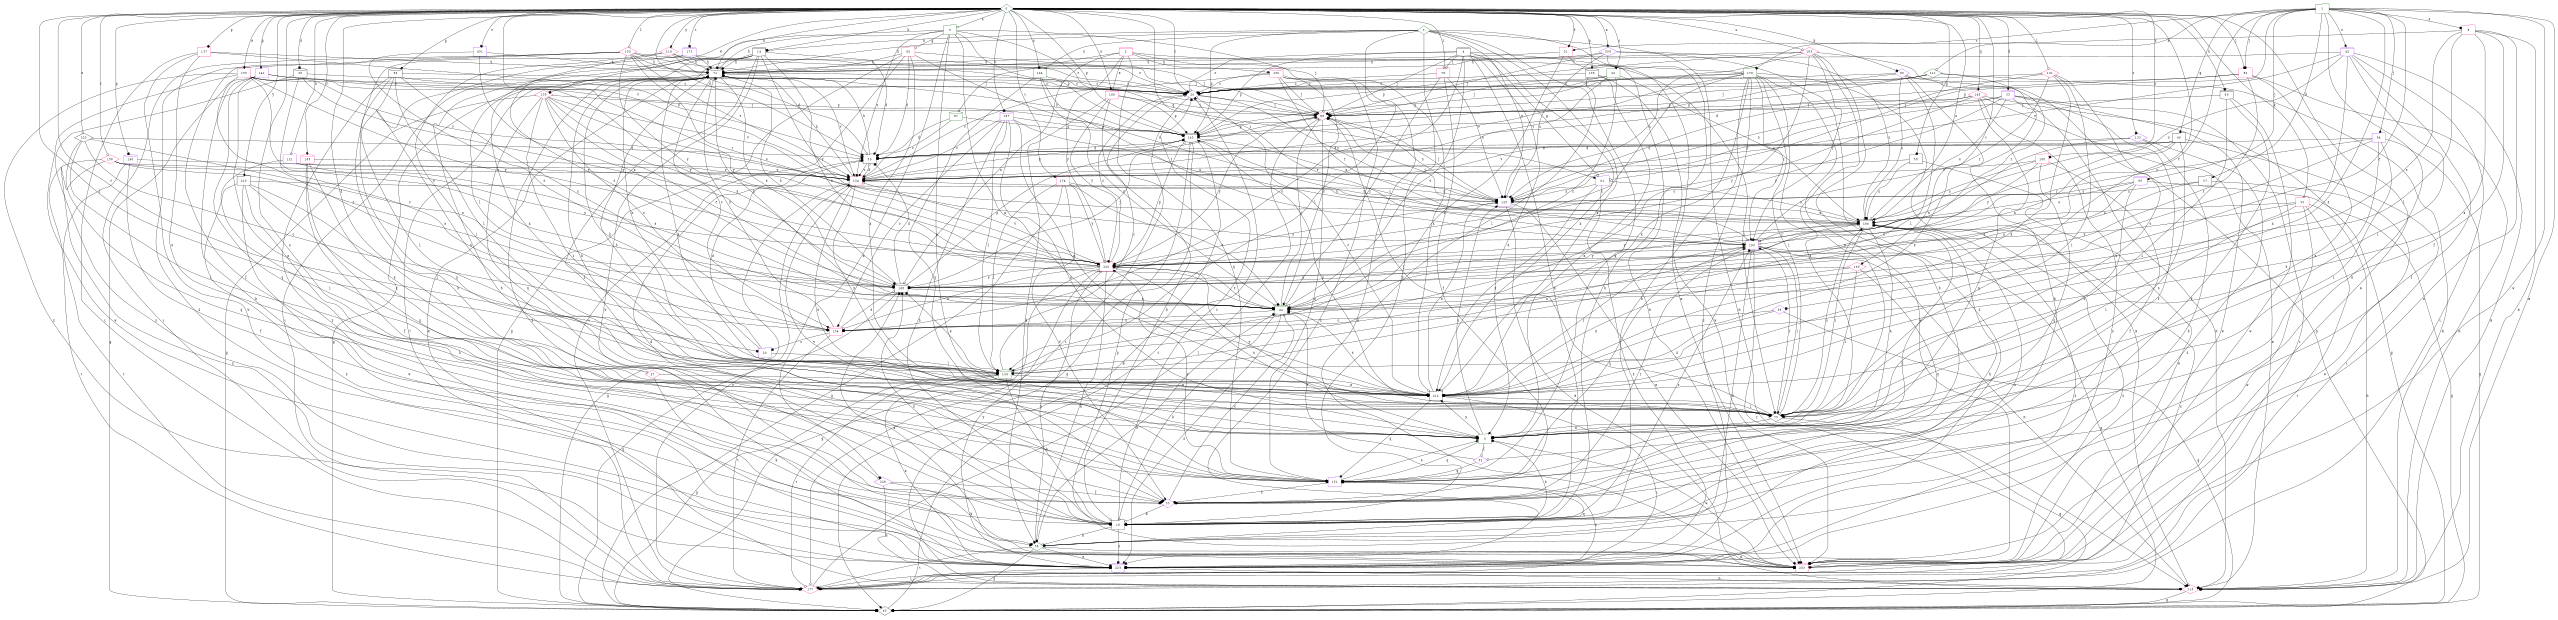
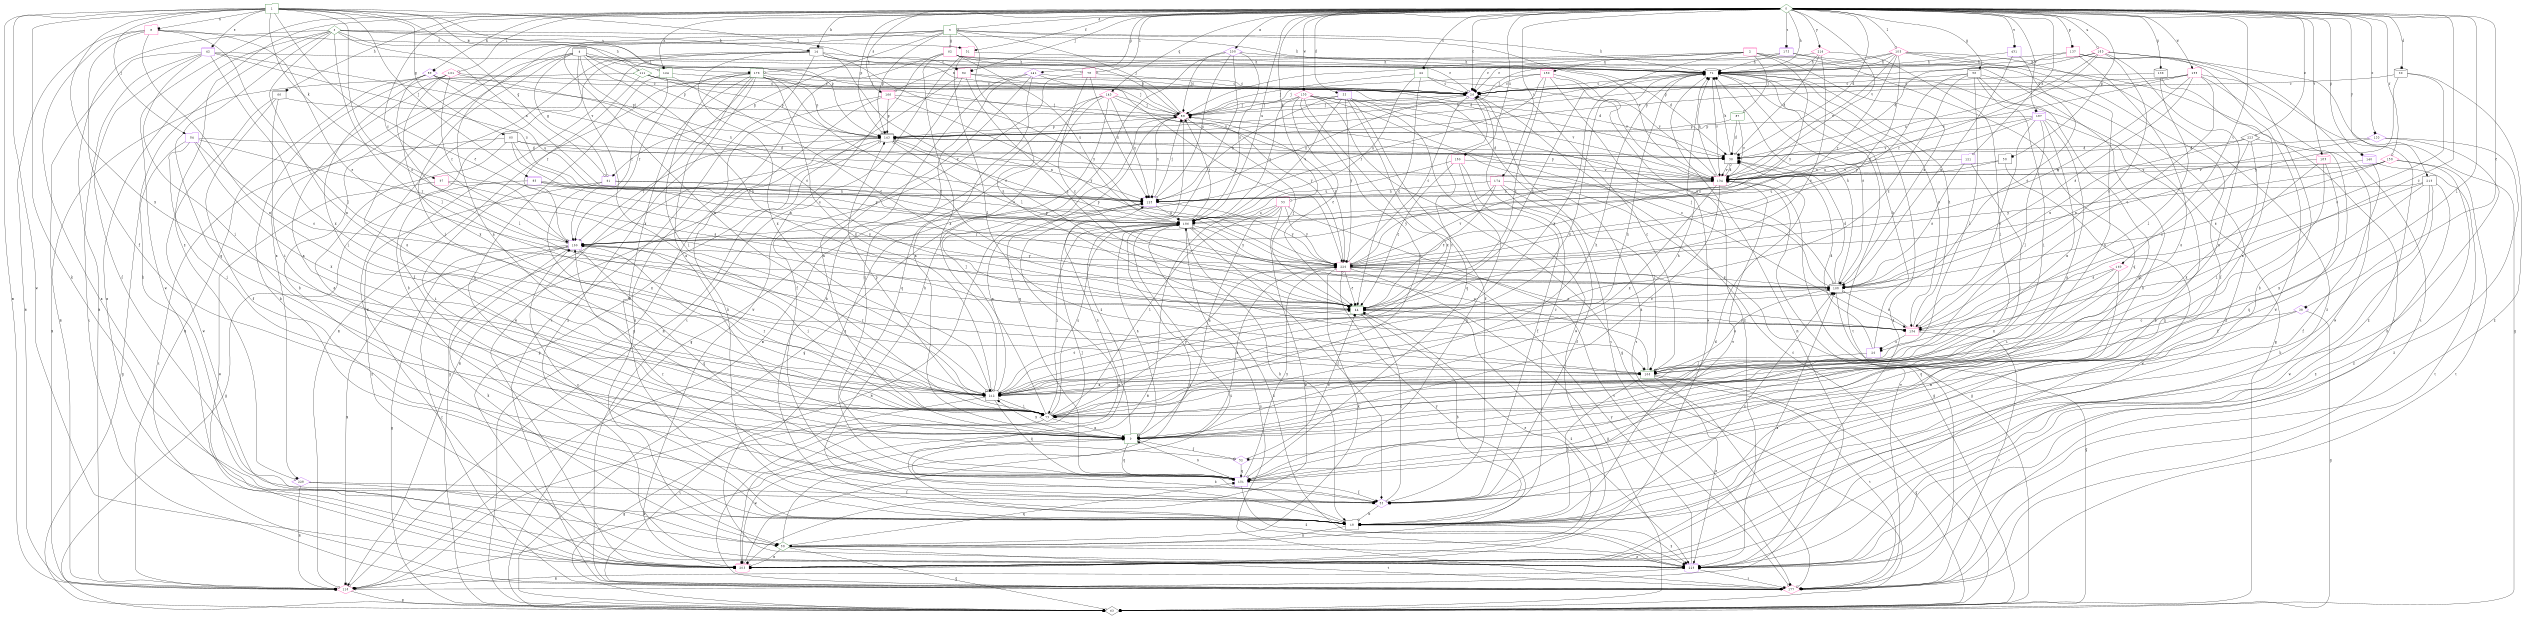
(262, 73) -> (1034, 73)
(2205, 181) -> (442, 181)
none -> (1221, 286)
(1709, 313) -> none
(1587, 367) -> (1750, 402)
(653, 374) -> none
